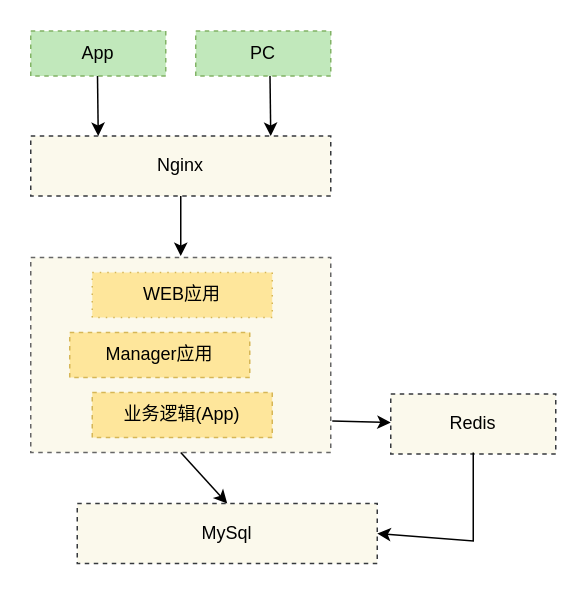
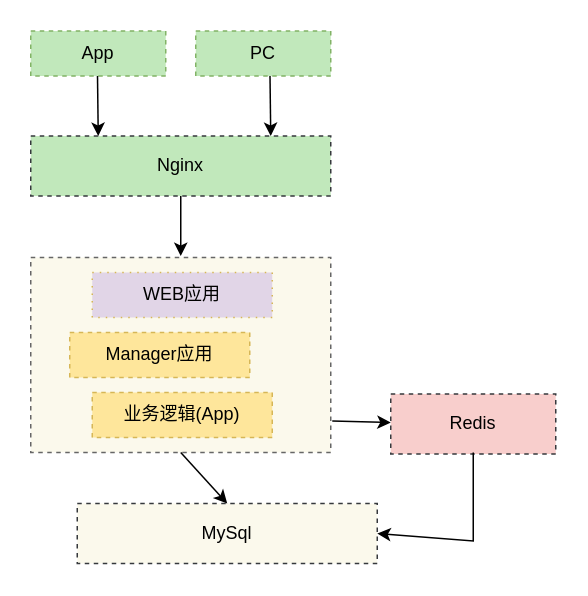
(181, 166) -> (181, 166)
(182, 295) -> (182, 295)
(473, 424) -> (473, 424)
